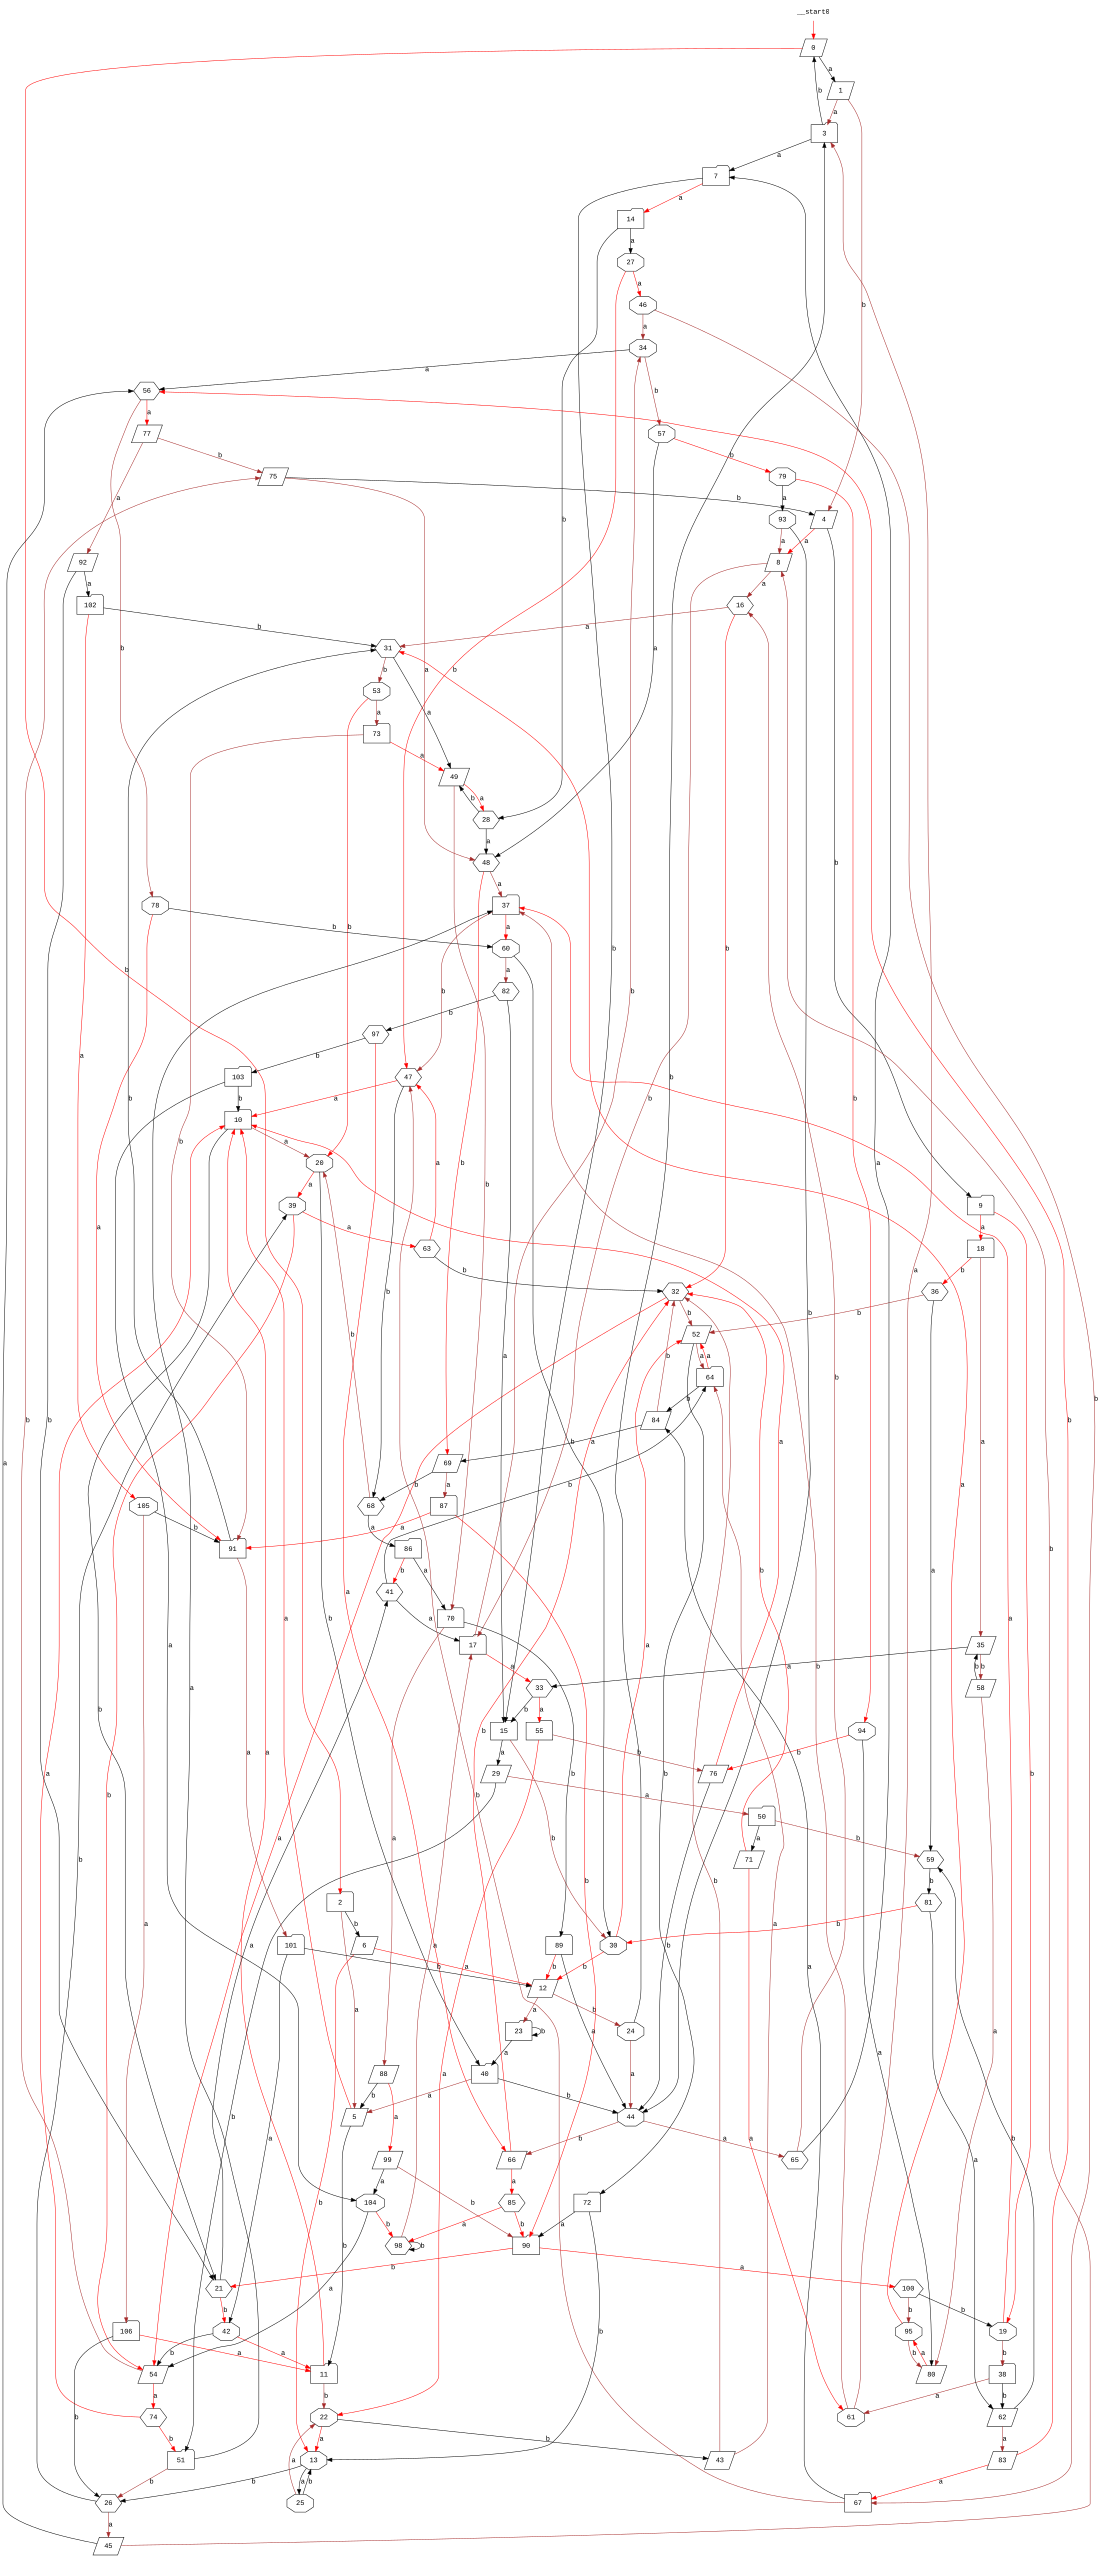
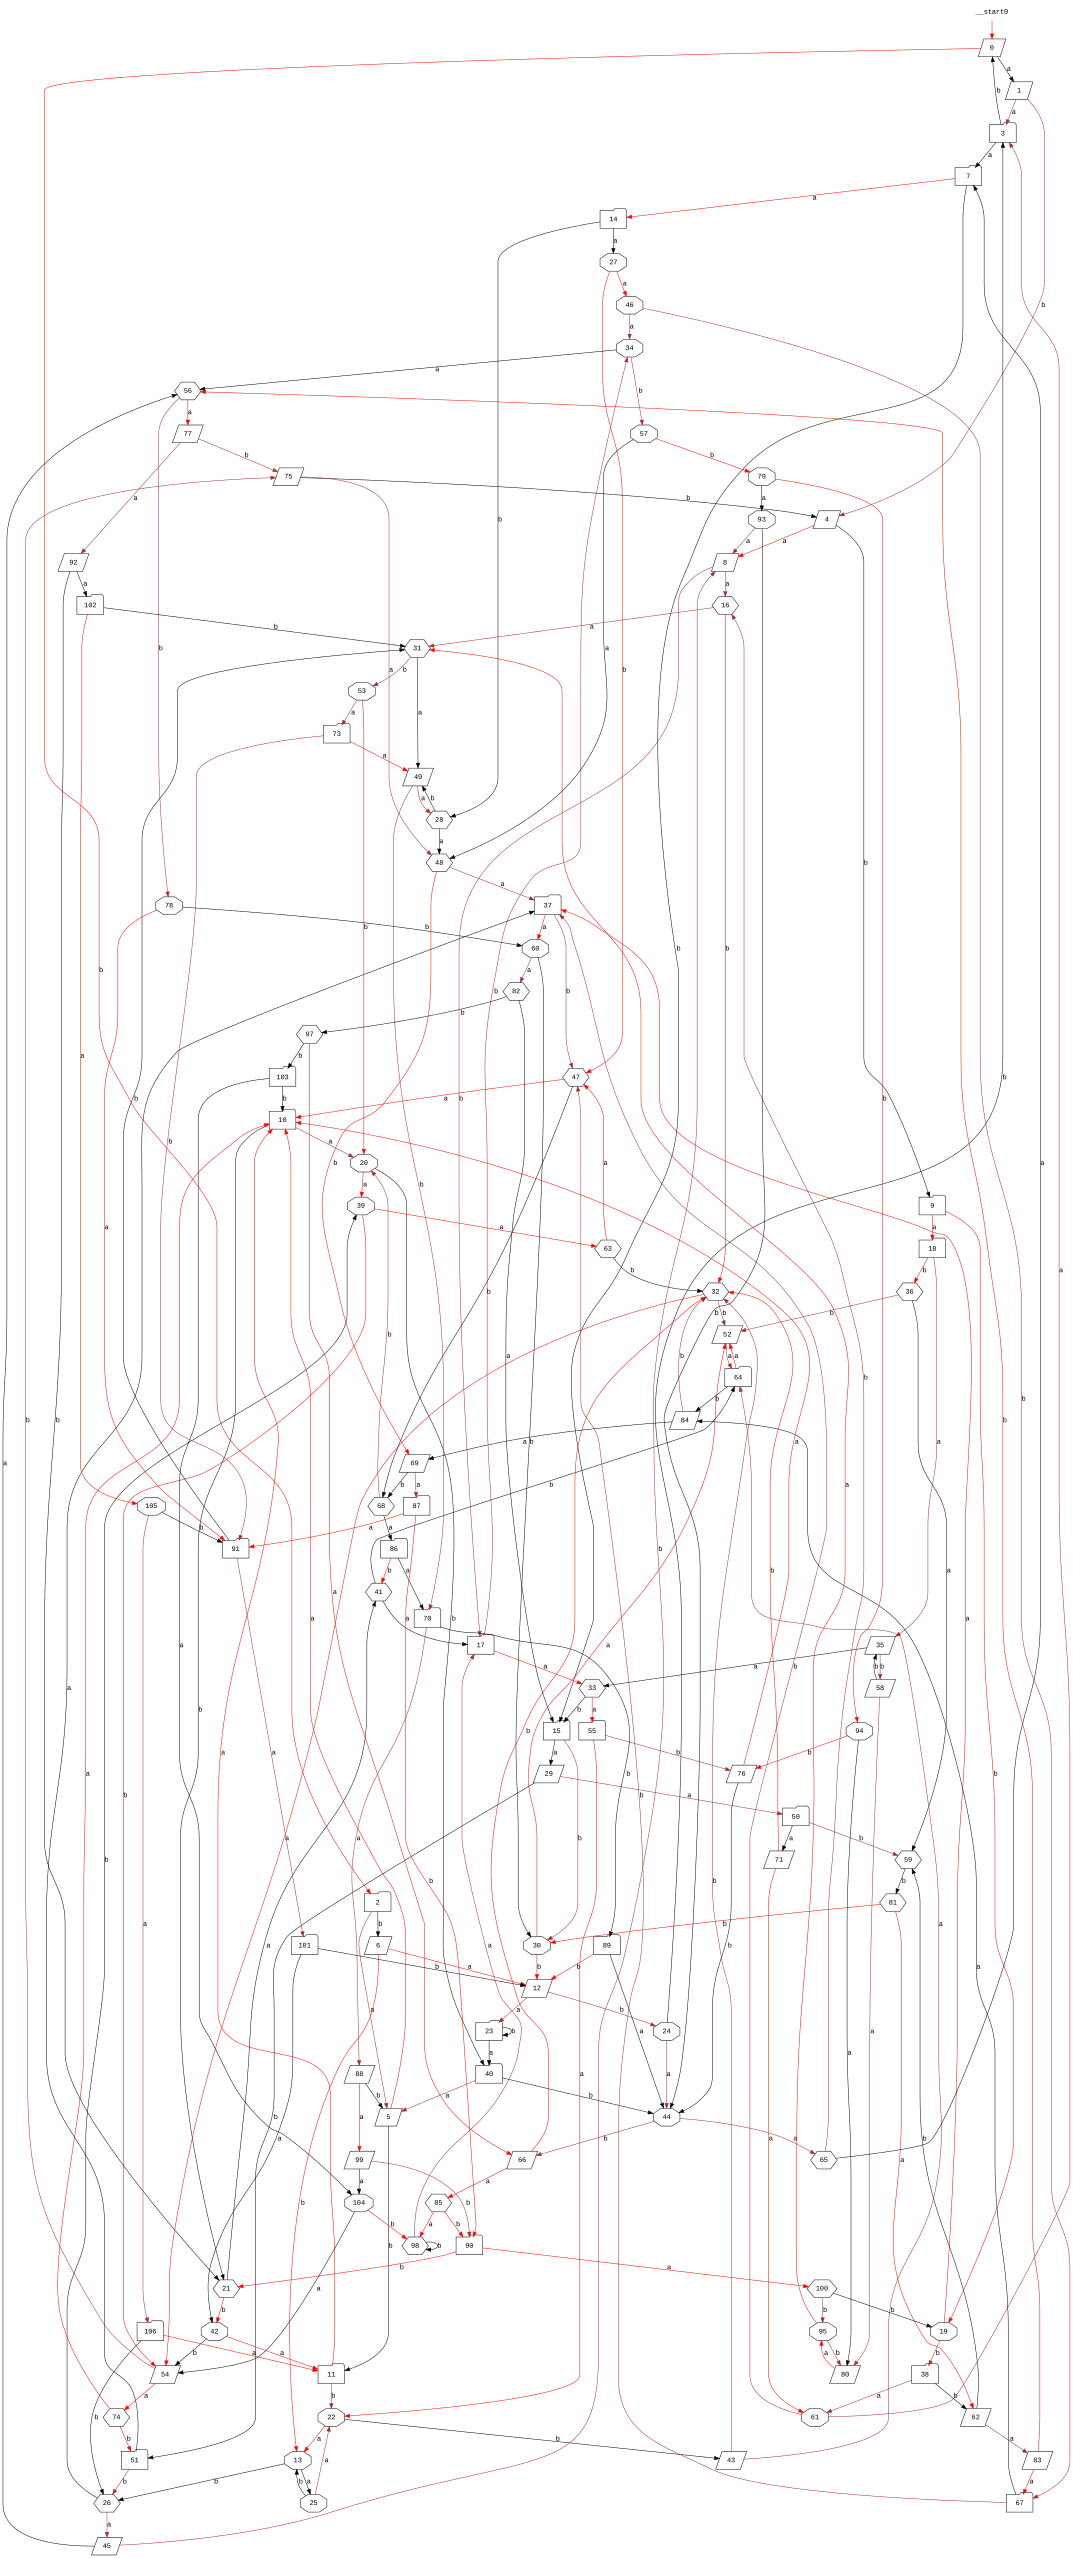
(972, 2156) -> (899, 2170)
(587, 2203) -> none
